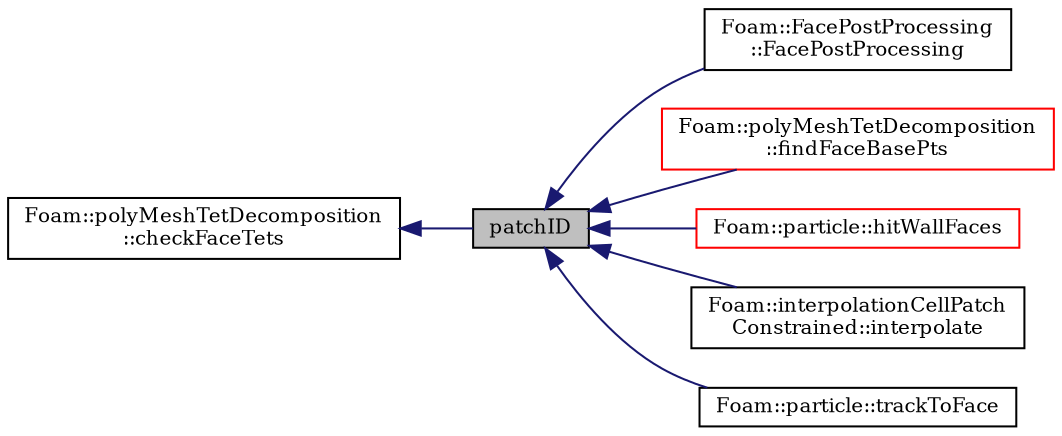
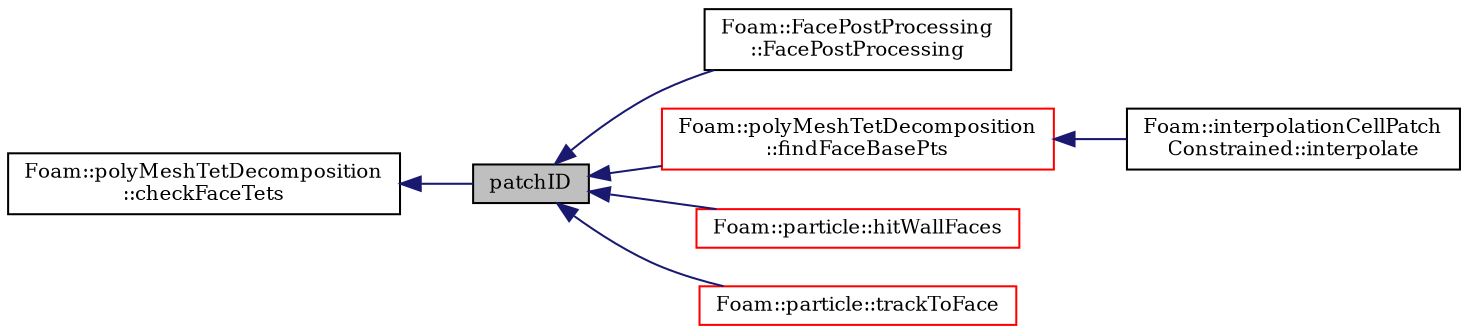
(673, 270) -> (1101, 139)
(858, 407) -> (858, 306)
